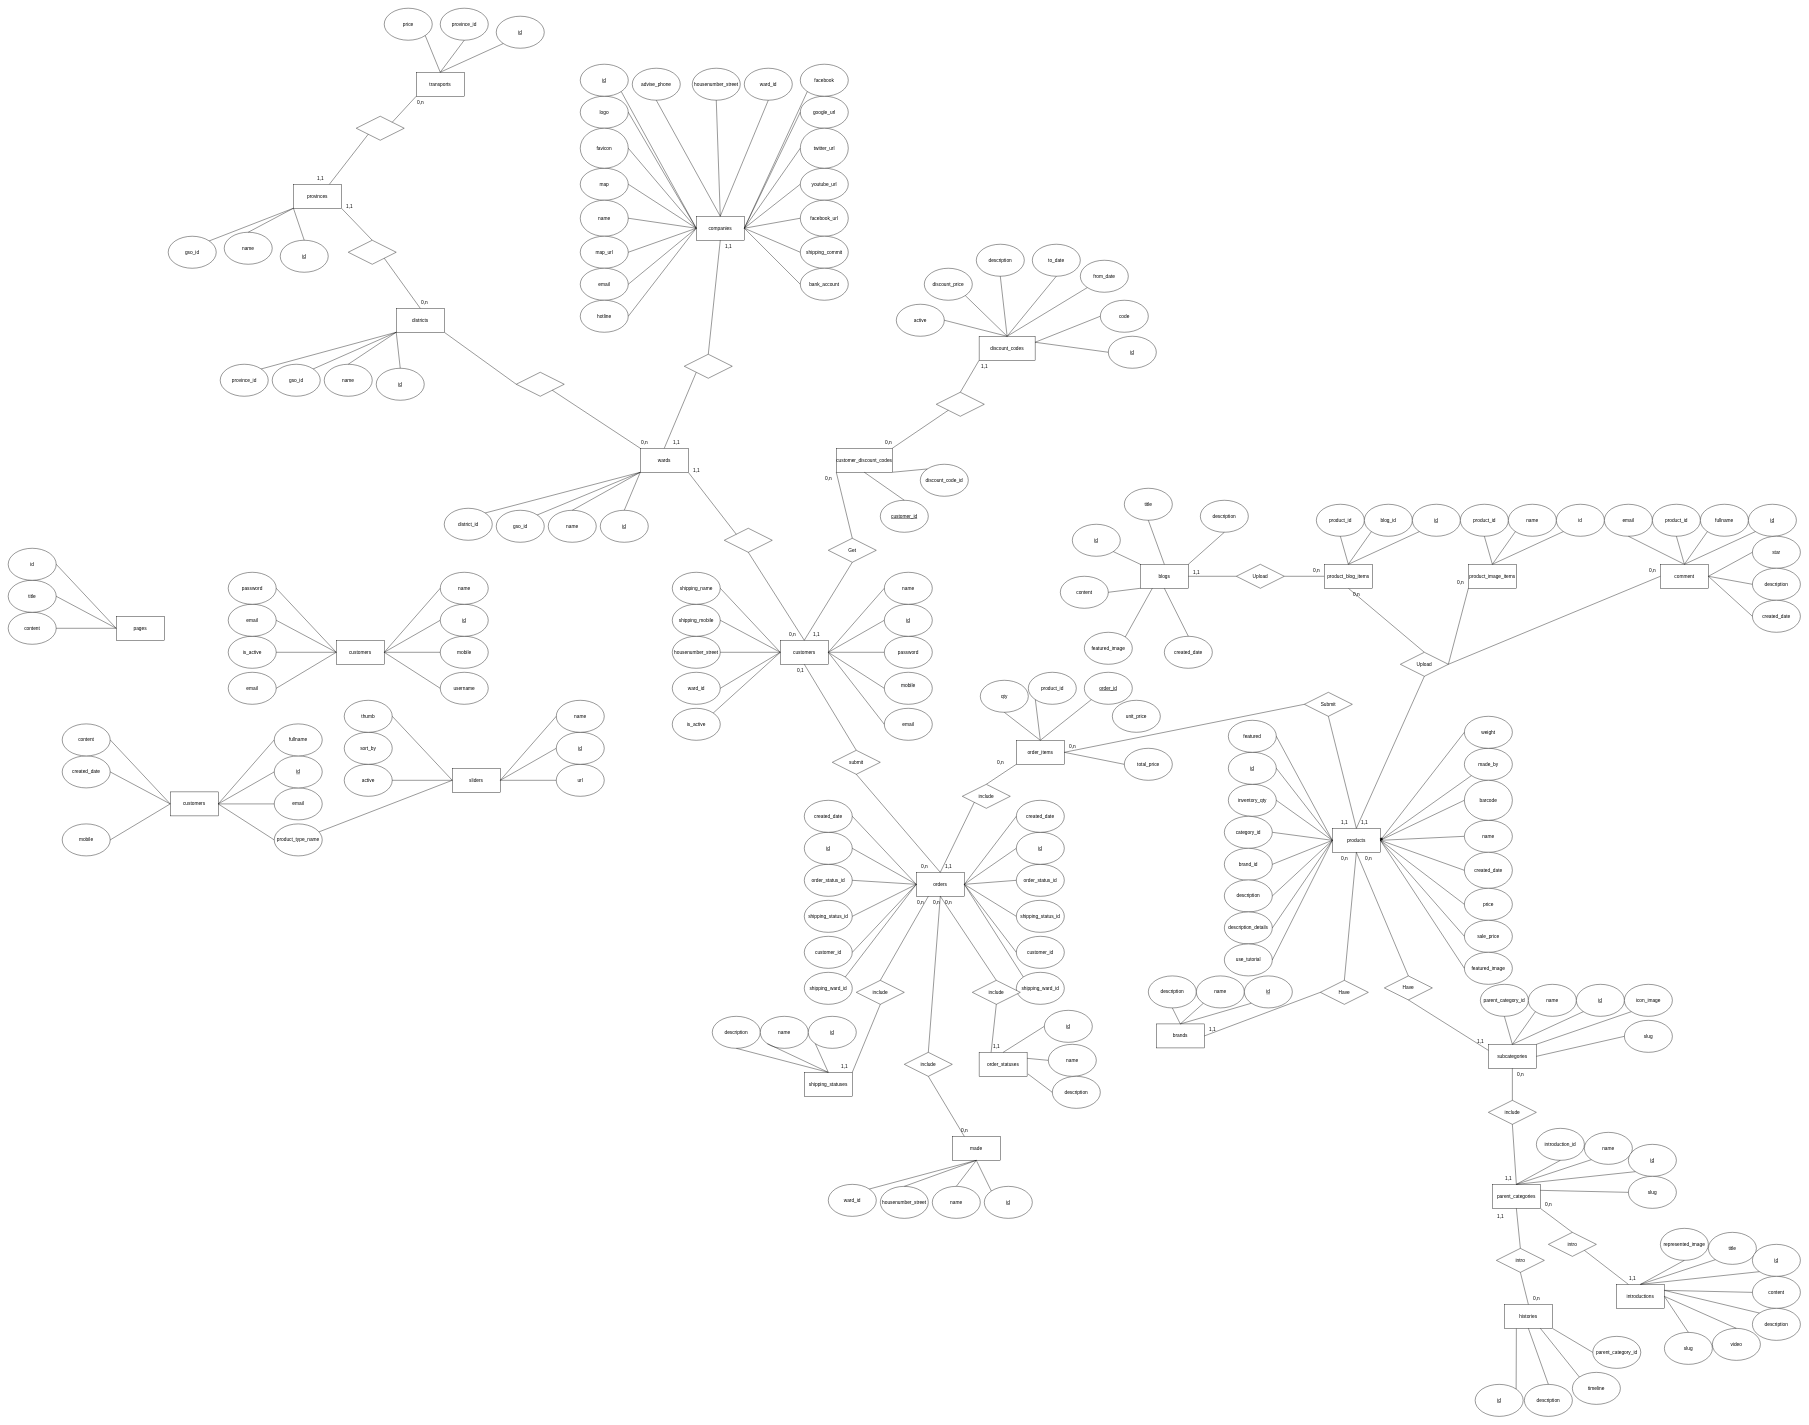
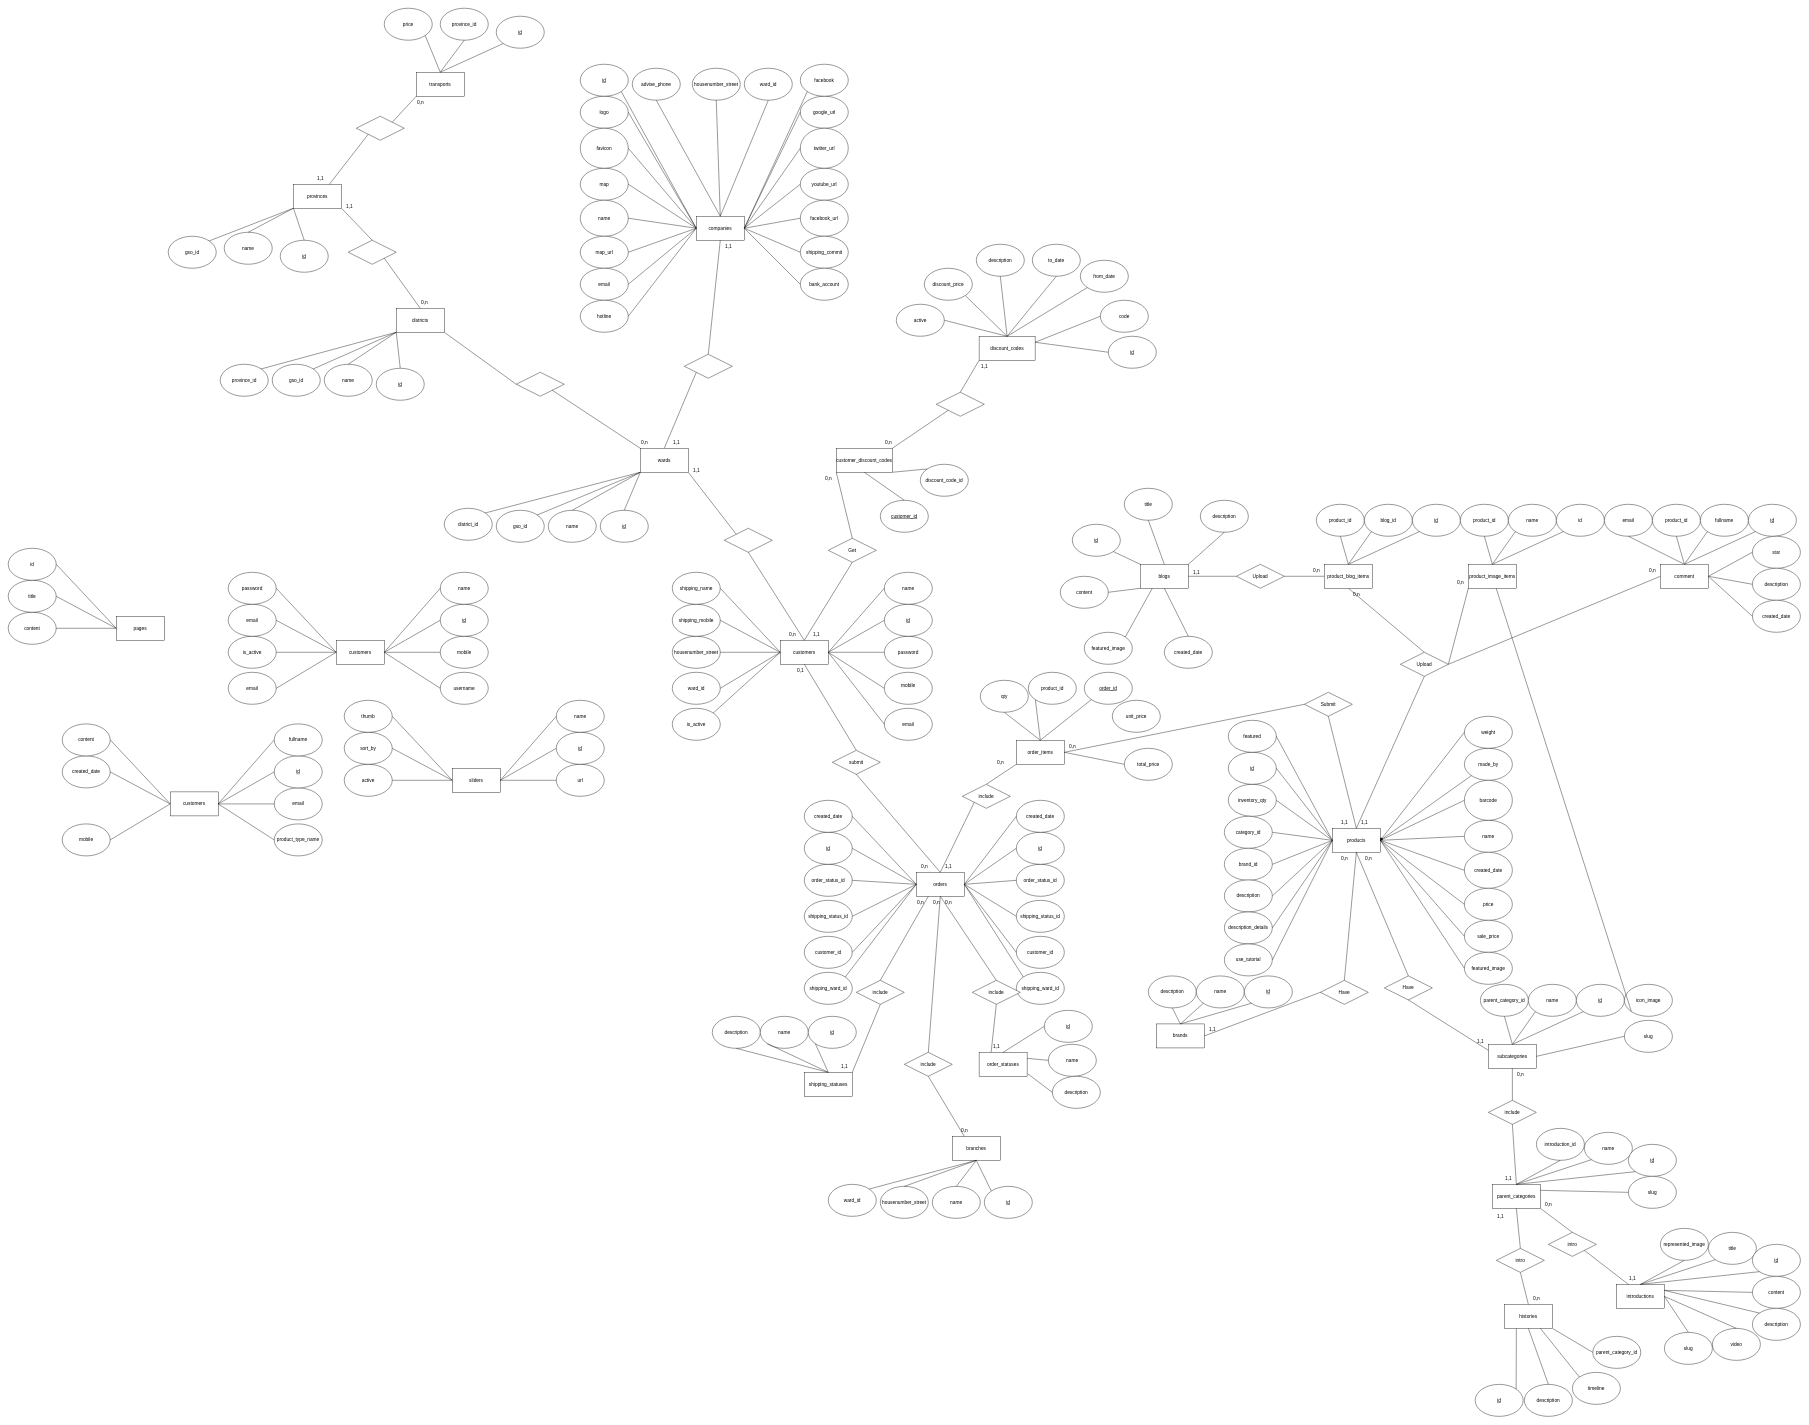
(384, 807) -> (420, 763)
(1584, 1028) -> (1564, 800)
(976, 1148) -> (976, 1148)
